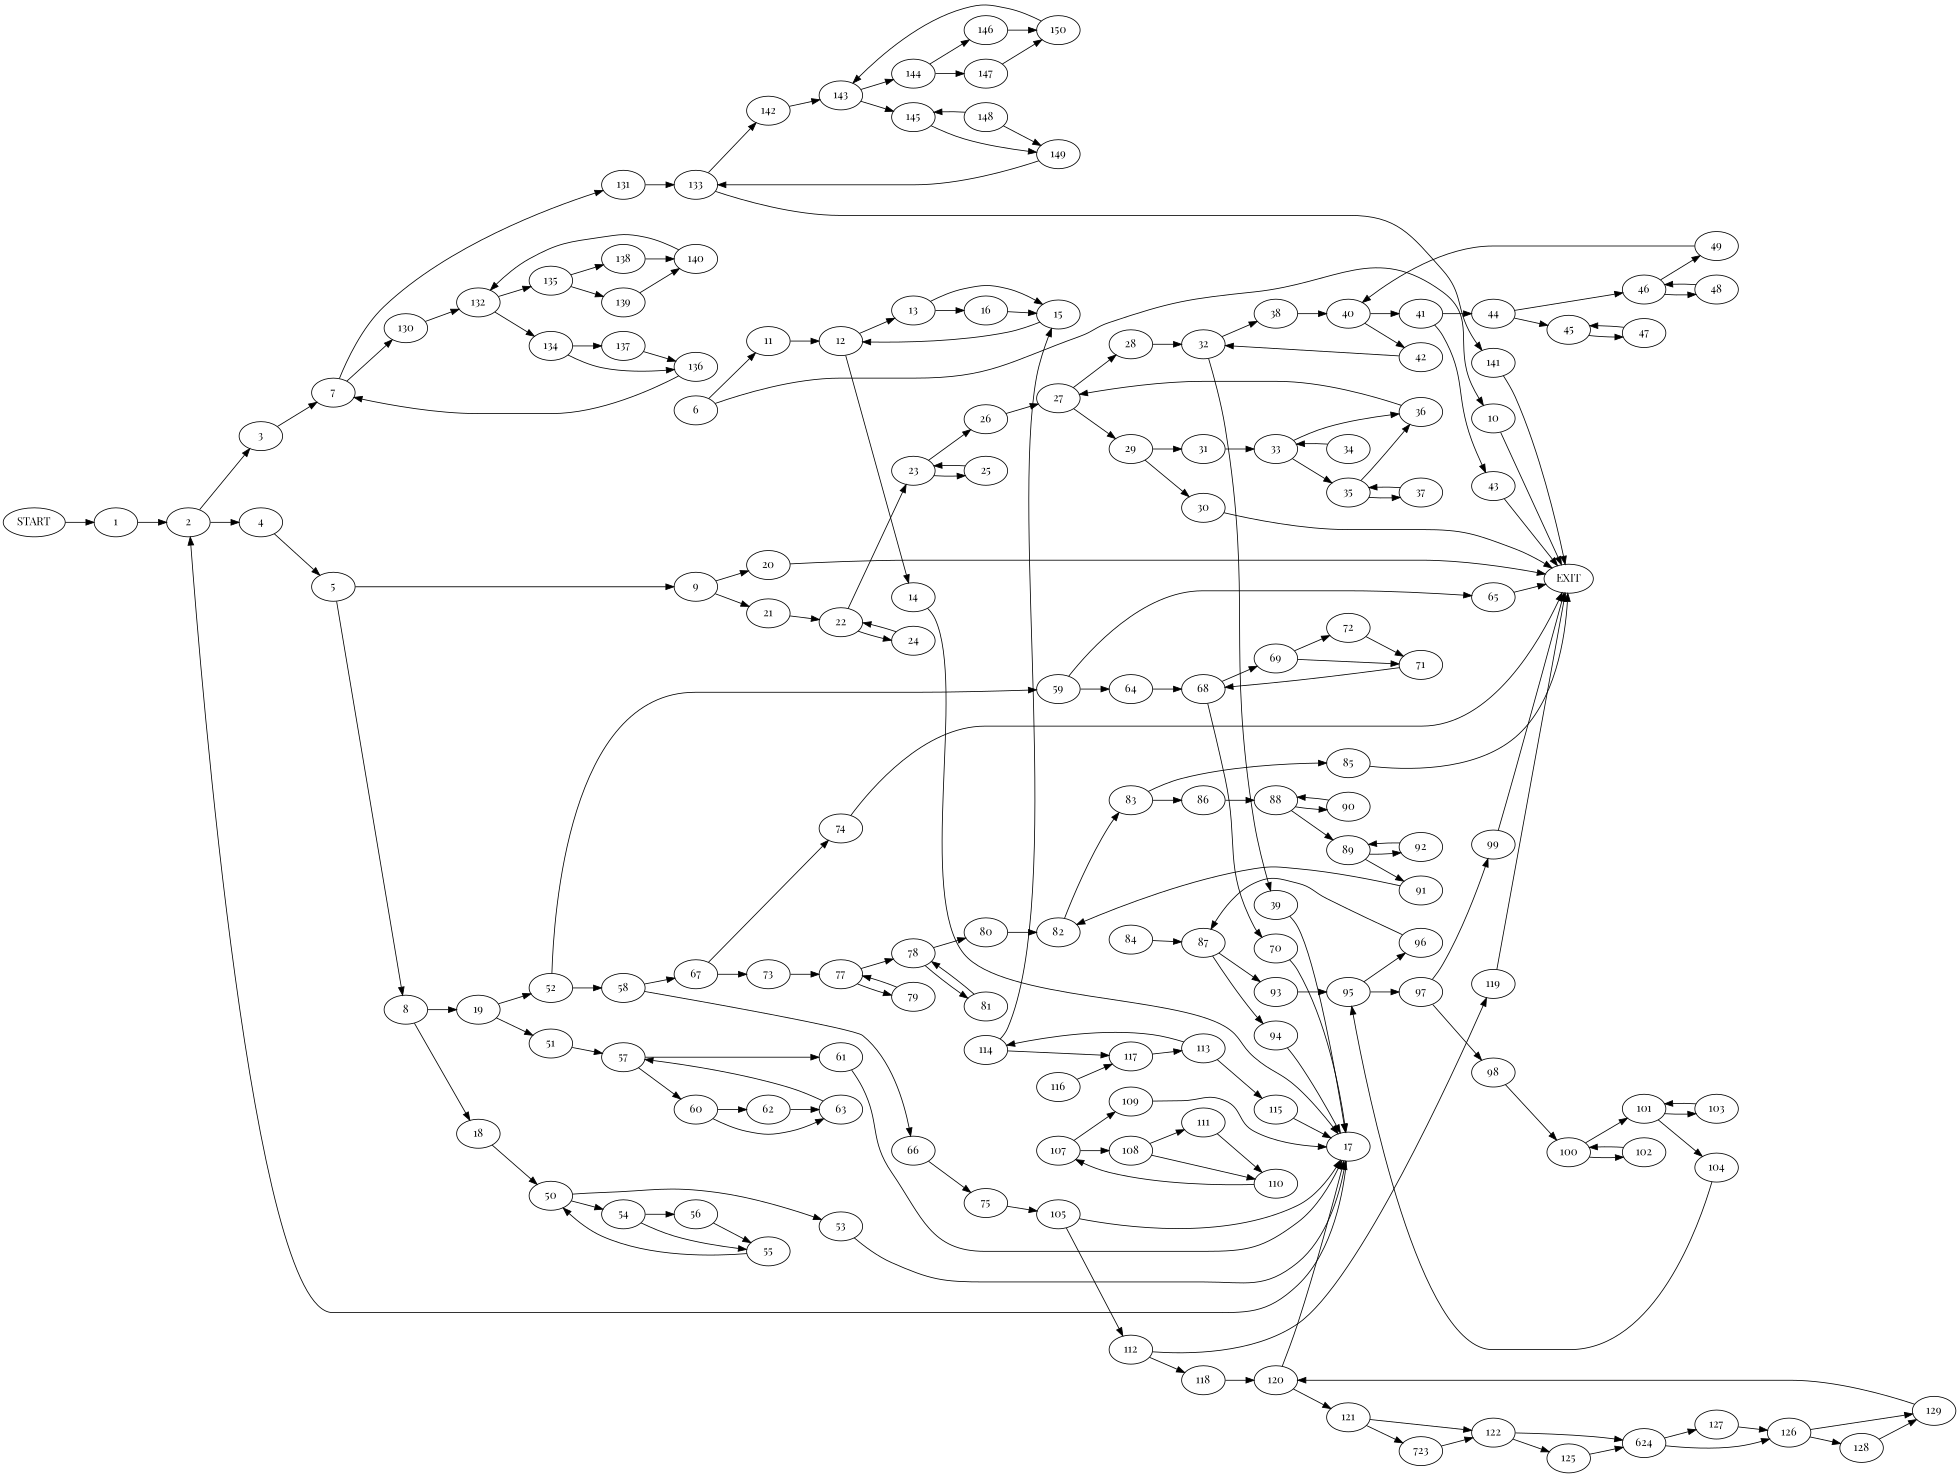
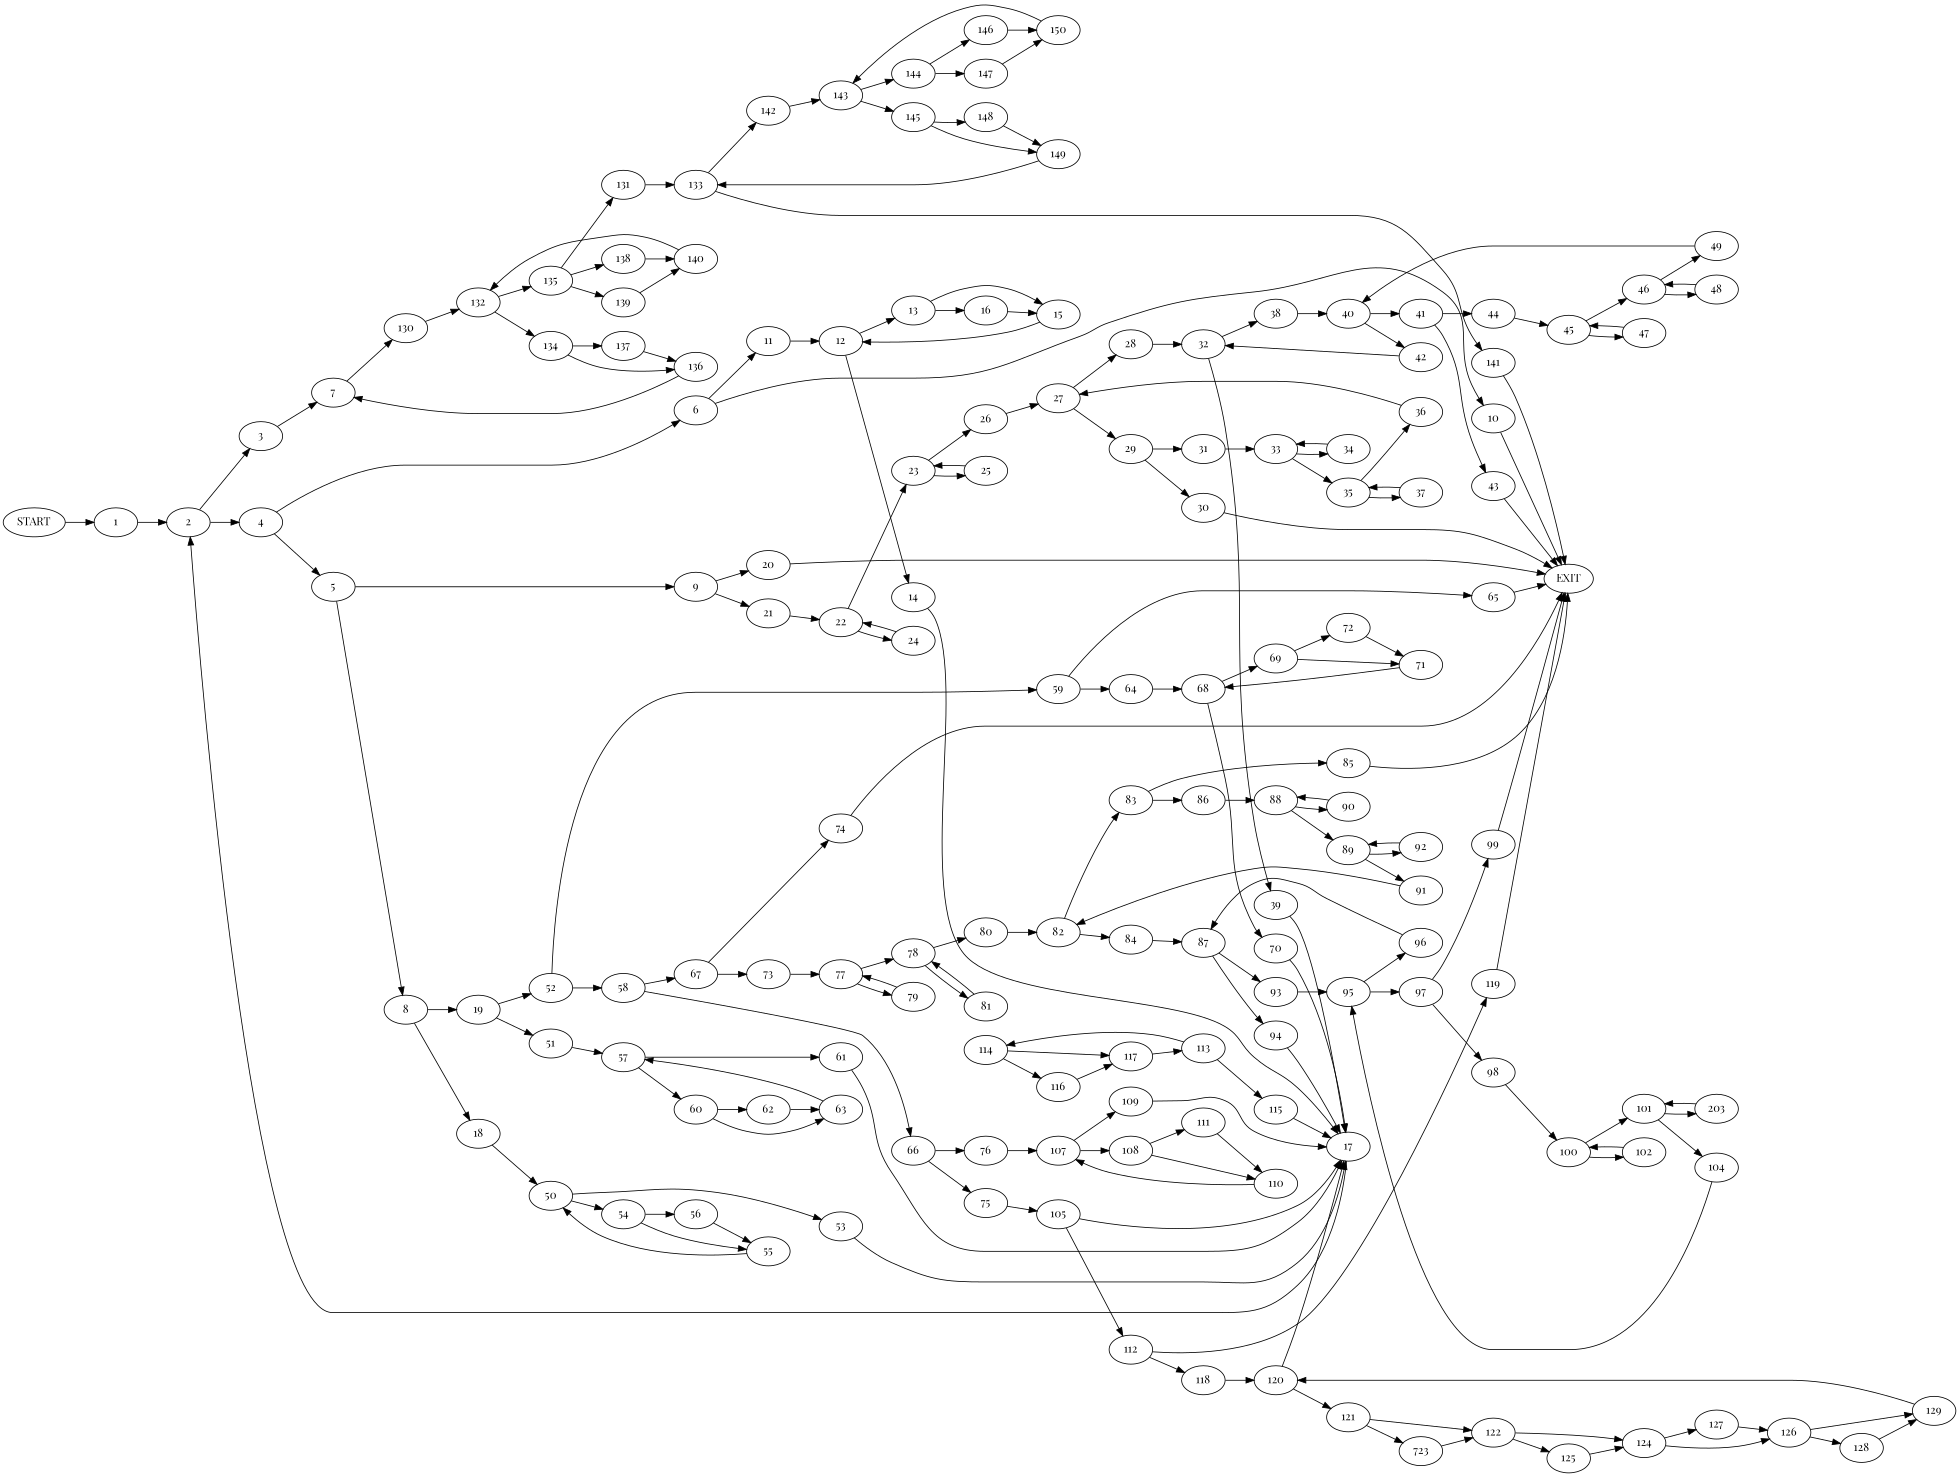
(954, 112) -> (946, 123)
(447, 260) -> (586, 234)
(1565, 302) -> (1603, 312)
(1341, 423) -> (1308, 454)
none -> (474, 465)
(1033, 689) -> (1019, 1067)
none -> (1091, 936)
(1717, 1109) -> (1717, 1109)
none -> (986, 1151)
(1644, 1443) -> (1644, 1443)
